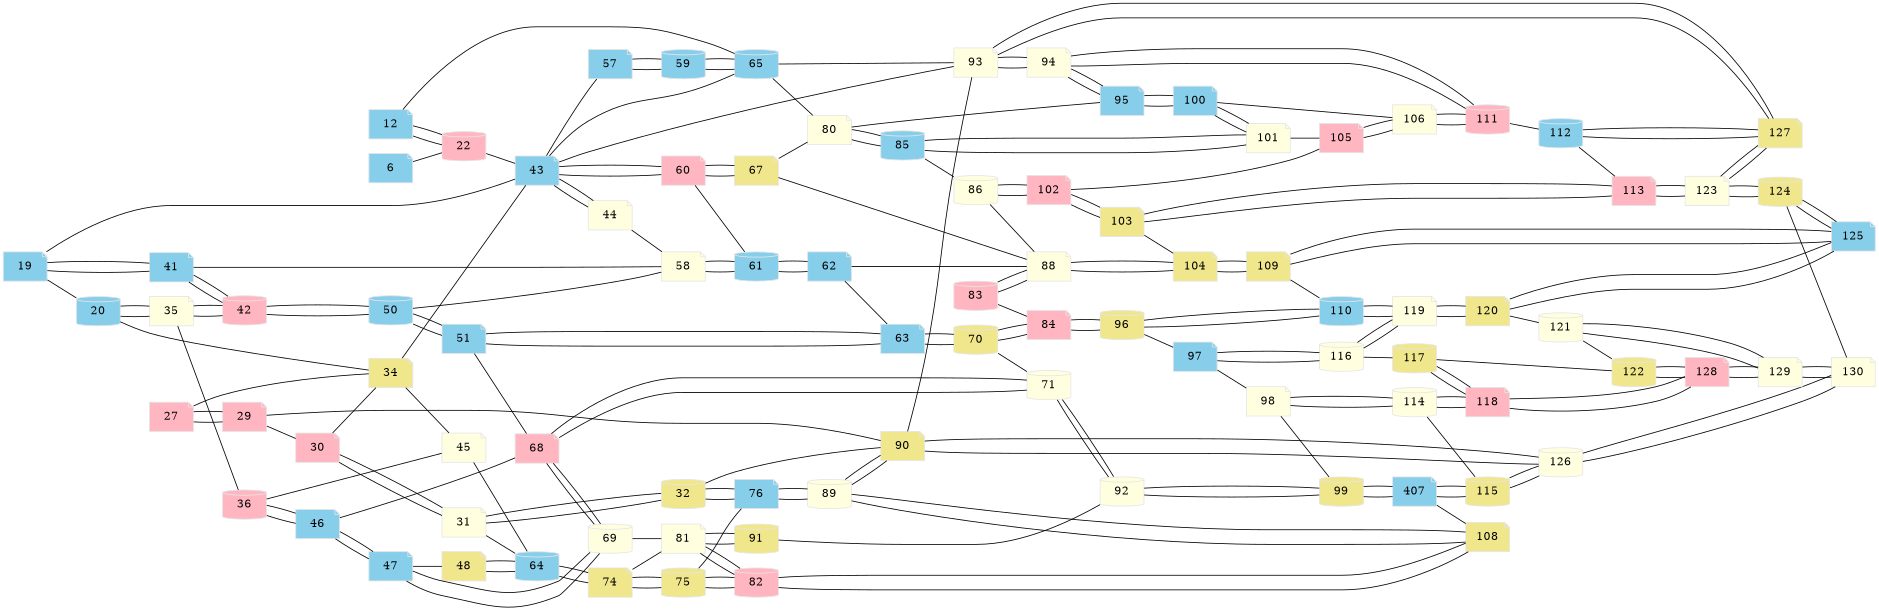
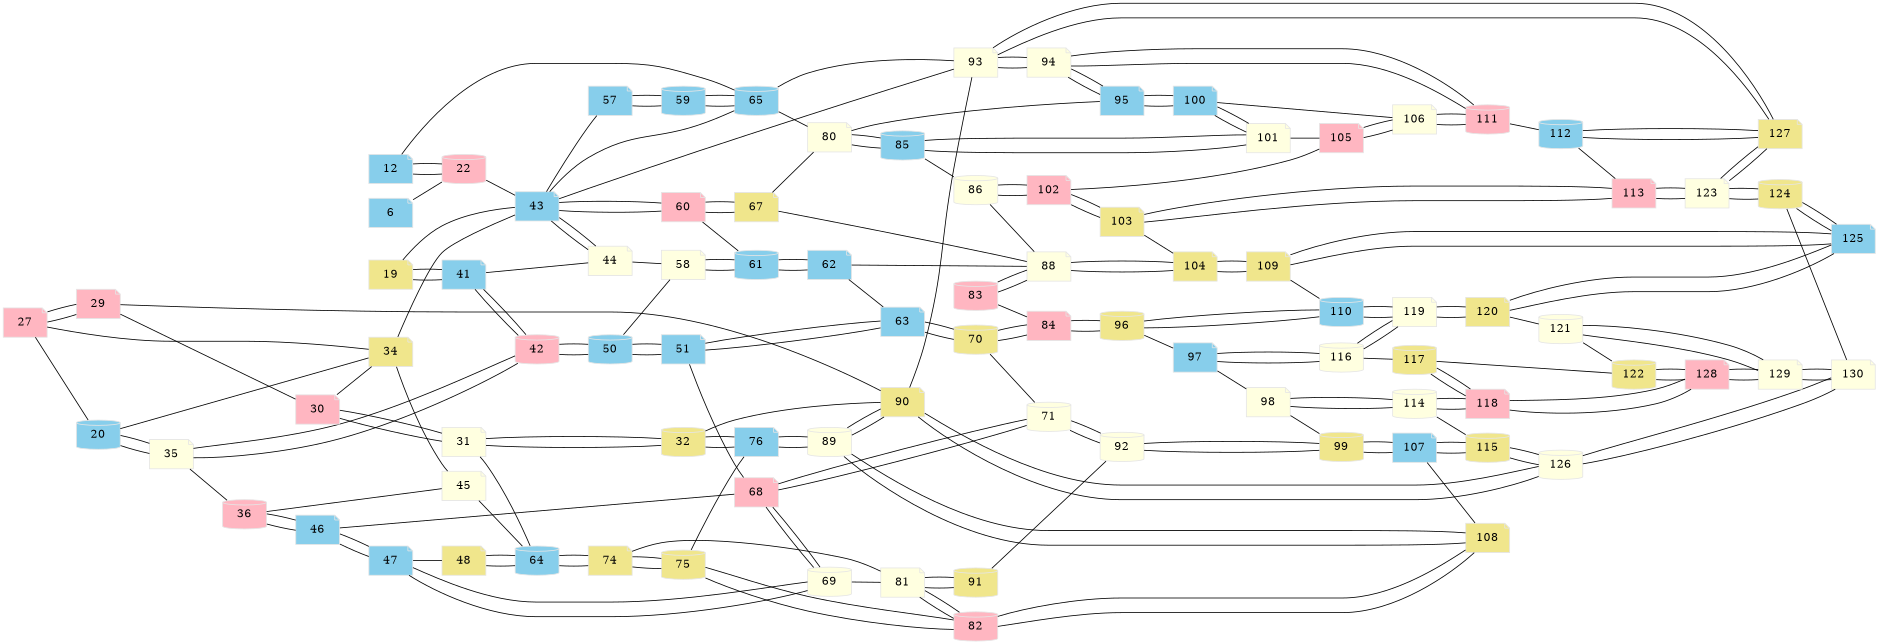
(25, 267) -> (391, 275)
(427, 267) -> (537, 268)
(62, 289) -> (62, 379)
(1415, 492) -> (1415, 448)
